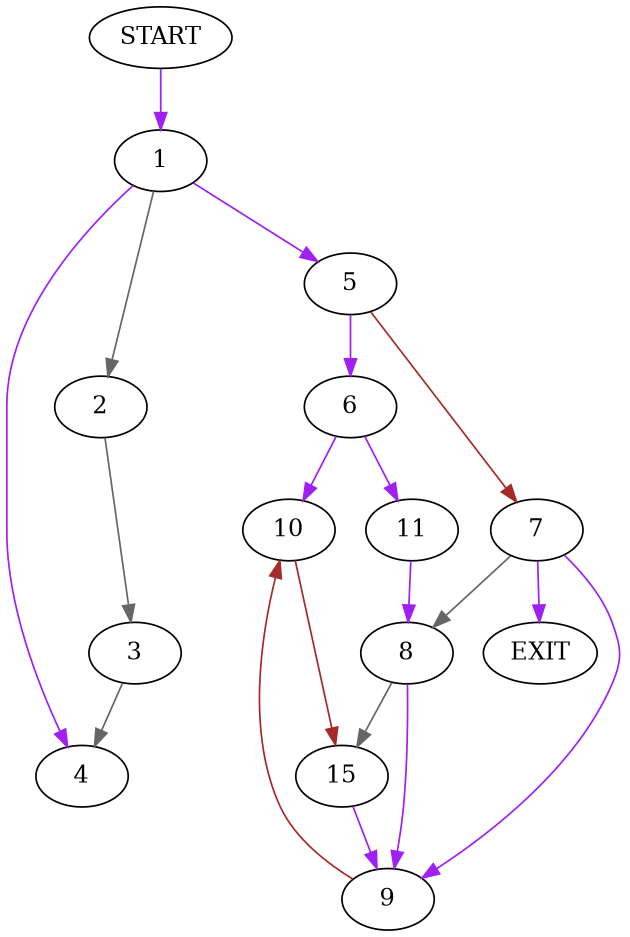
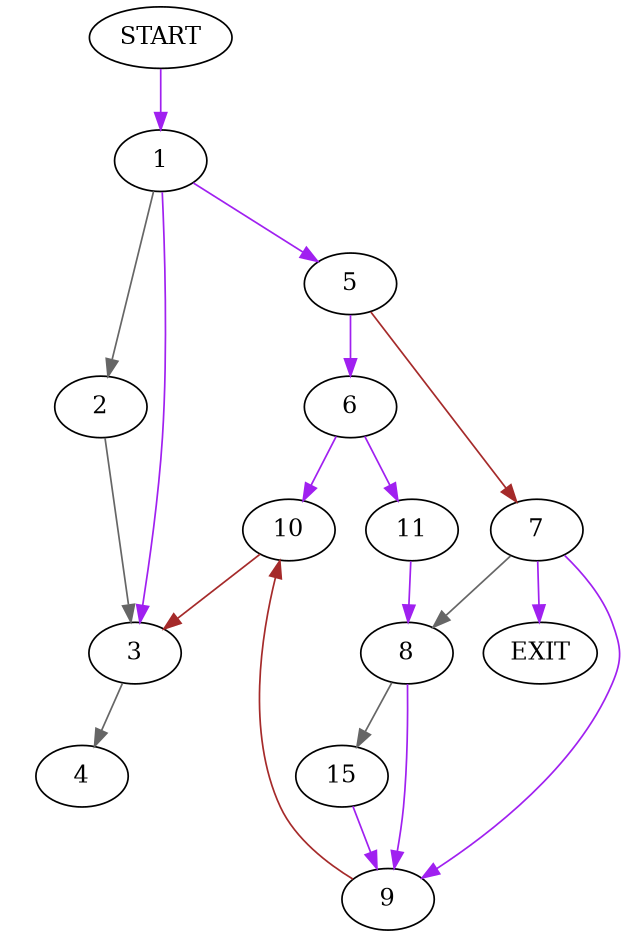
(7, 442) -> (164, 399)
(314, 644) -> (219, 586)
